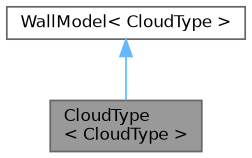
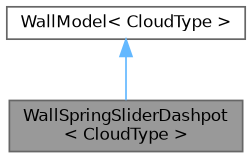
(126, 126) -> (126, 126)
